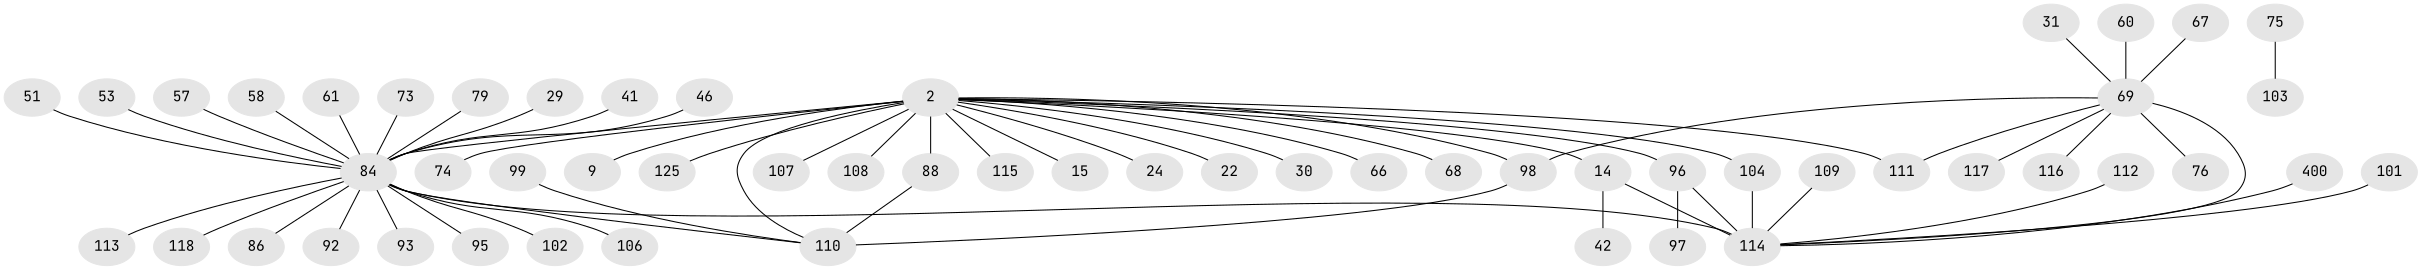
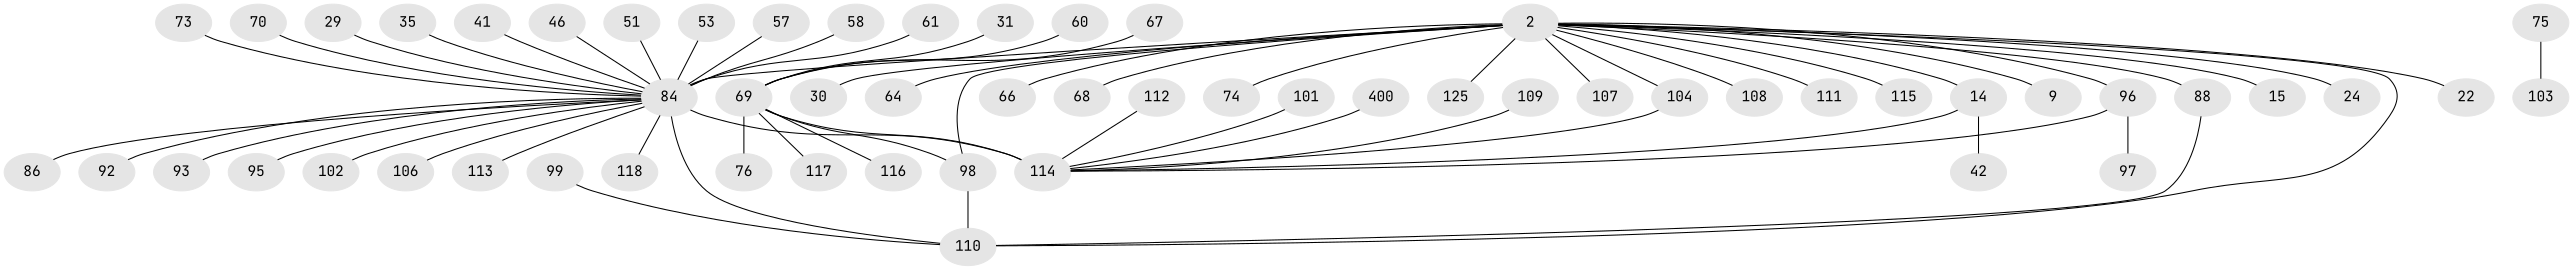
none -> (408, 23)
(480, 98) -> (258, 23)
none -> (893, 98)
(2011, 129) -> none
